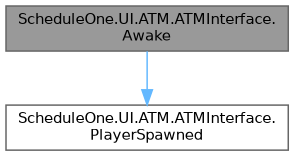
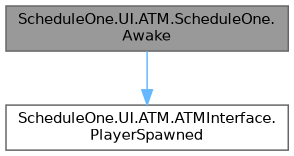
(147, 29) -> (147, 29)
